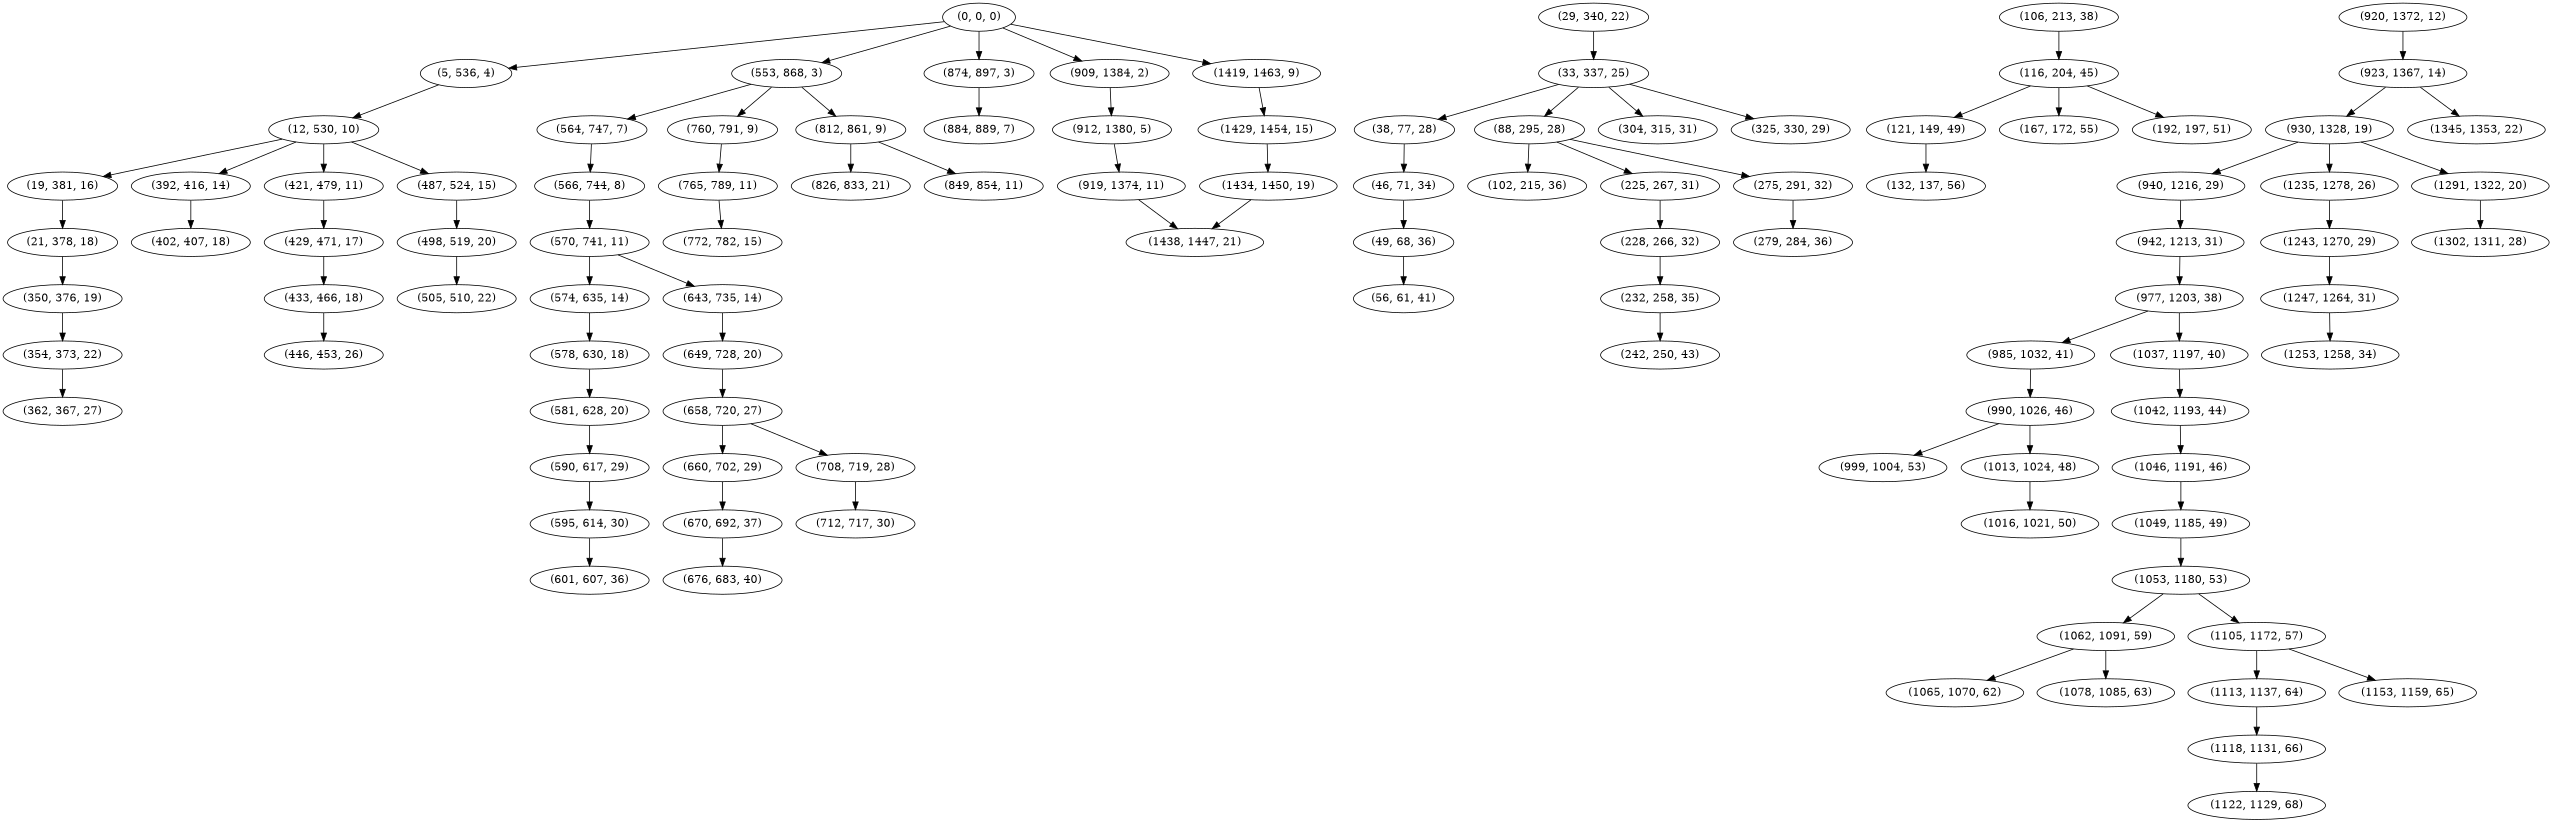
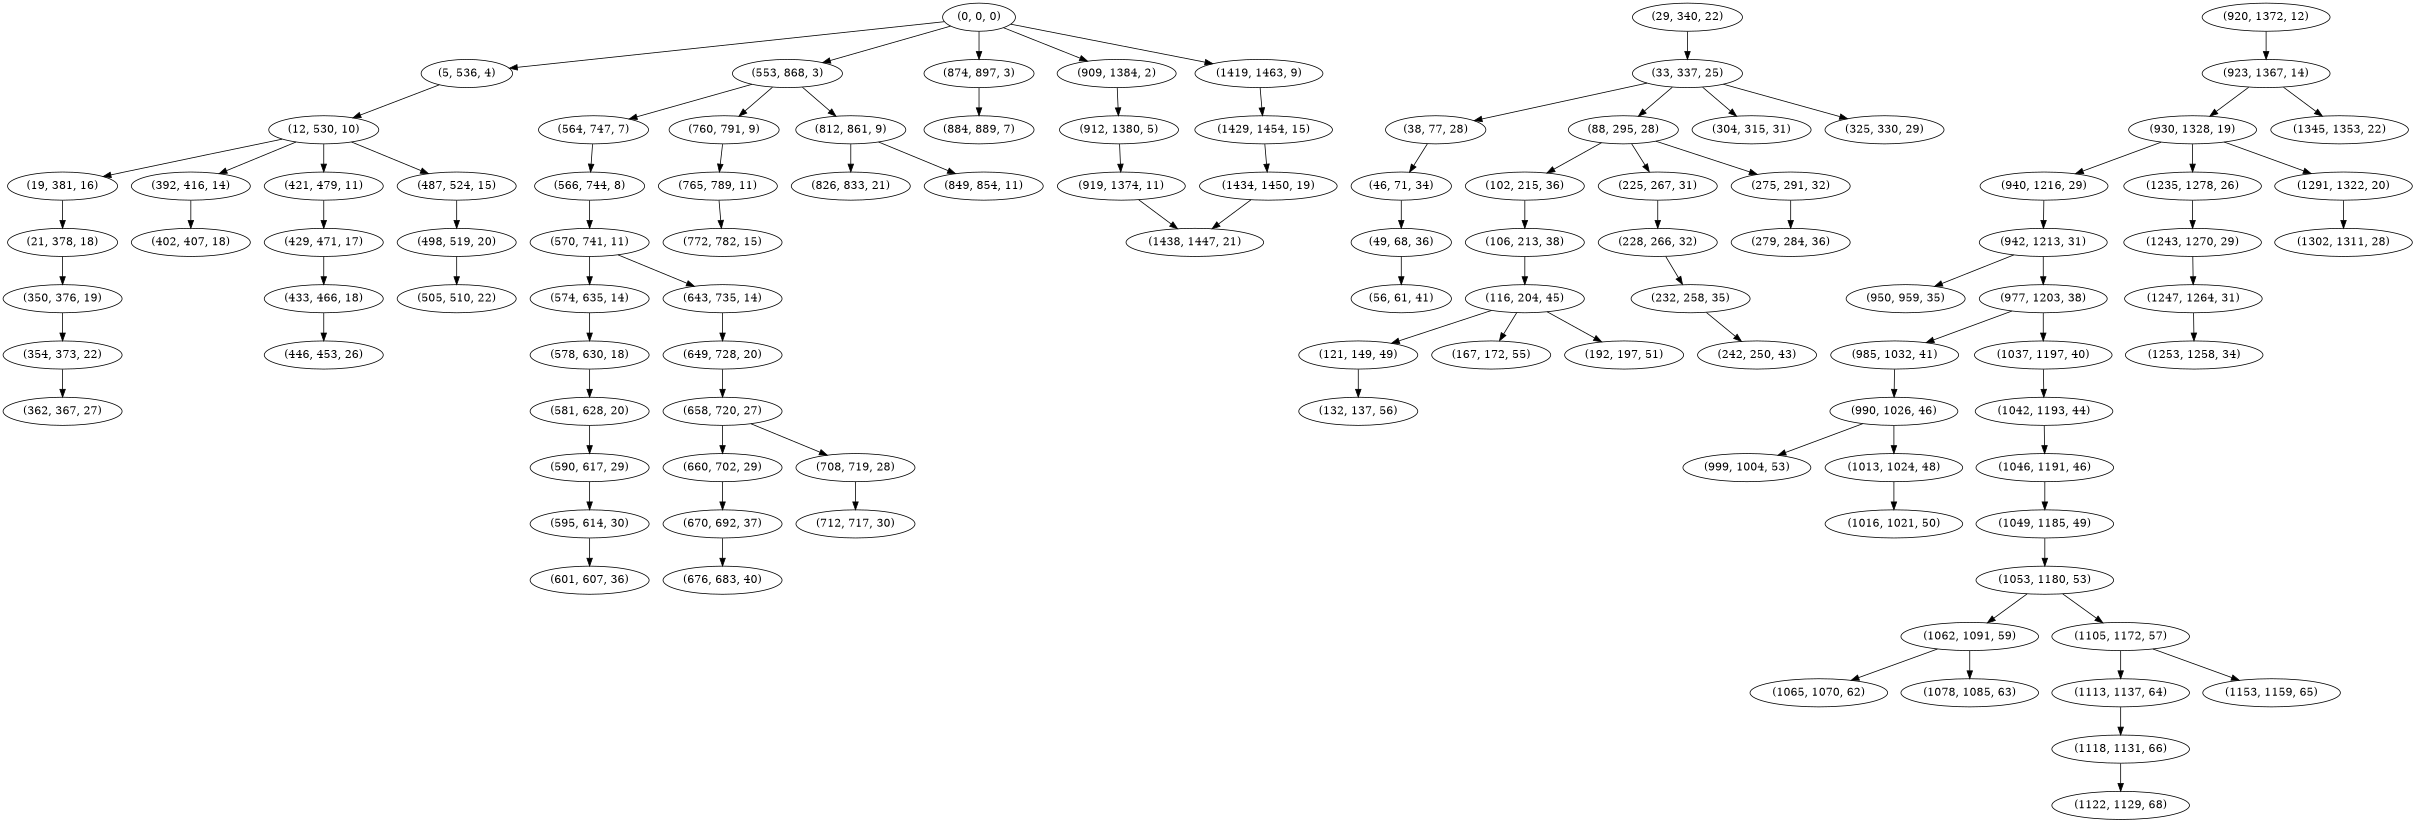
none -> (1525, 210)
none -> (1906, 299)
